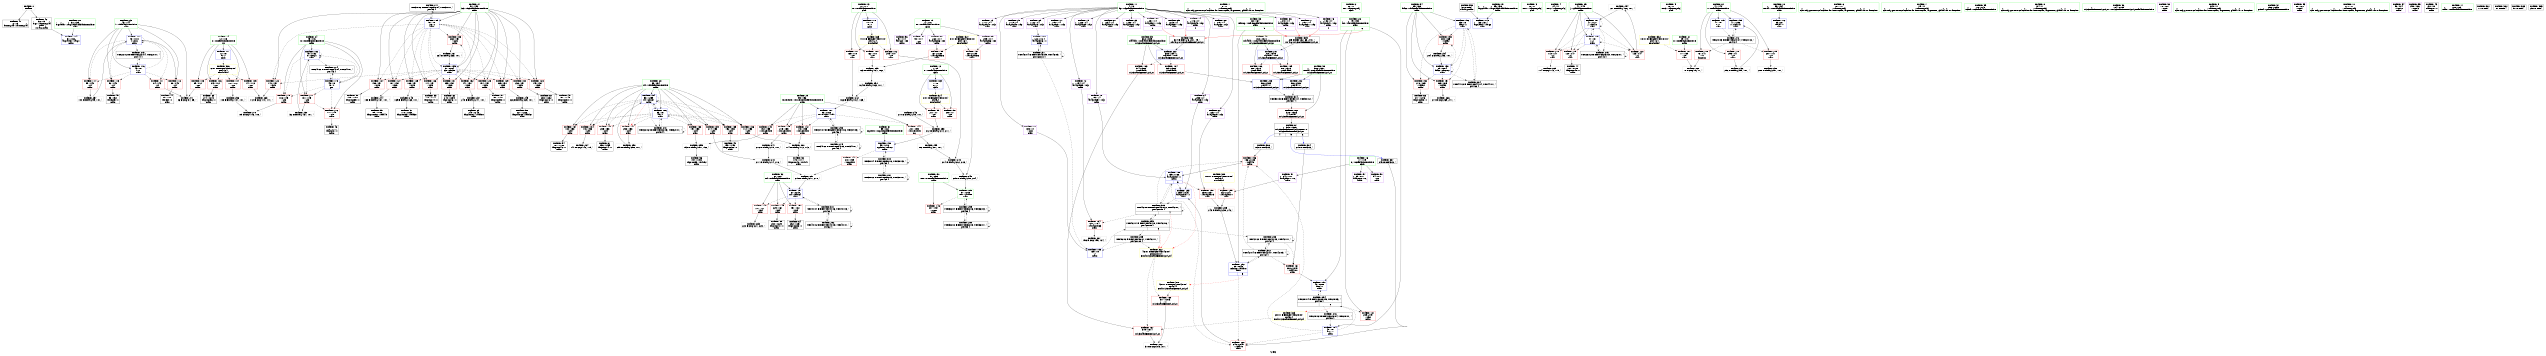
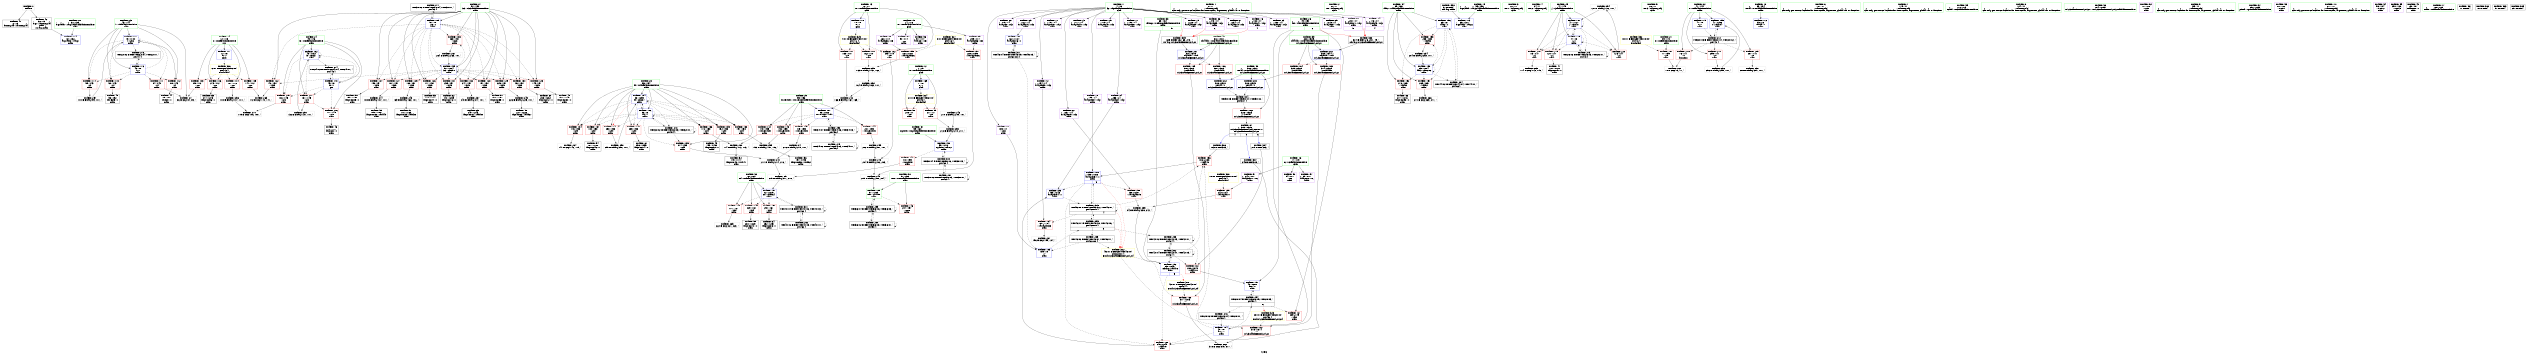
(682, 110) -> (676, 137)
(837, 130) -> (834, 130)
(914, 133) -> (869, 133)
none -> (1197, 181)
